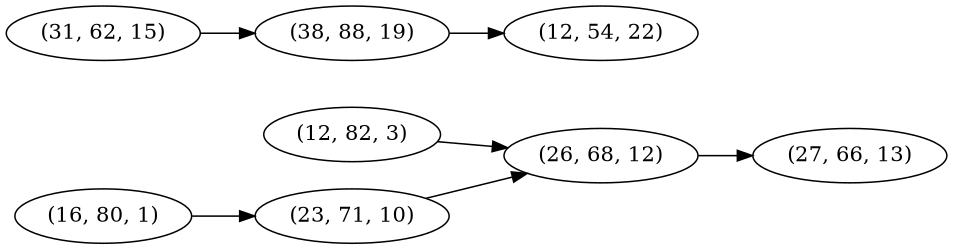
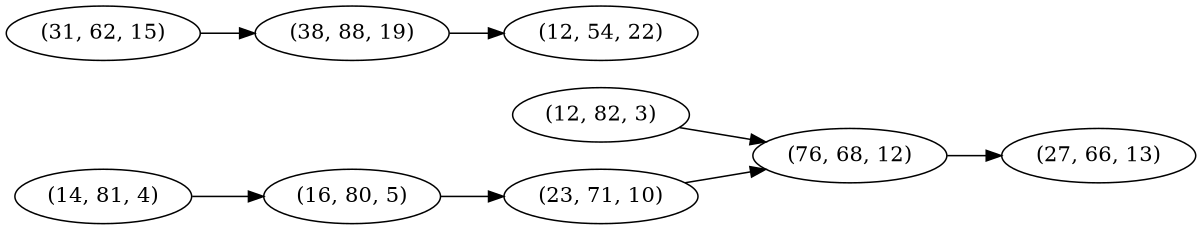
(601, 156) -> (850, 156)
none -> (103, 196)
(103, 216) -> (352, 196)
